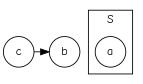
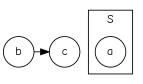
(37, 52) -> (37, 52)
